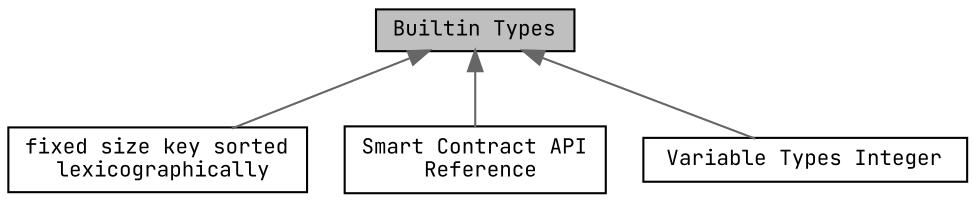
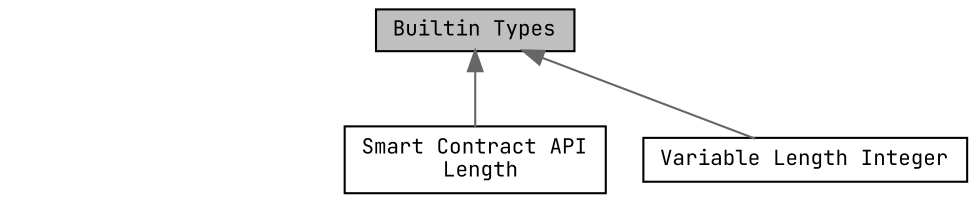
(158, 160) -> none
(475, 160) -> (475, 160)
(805, 160) -> (805, 160)
